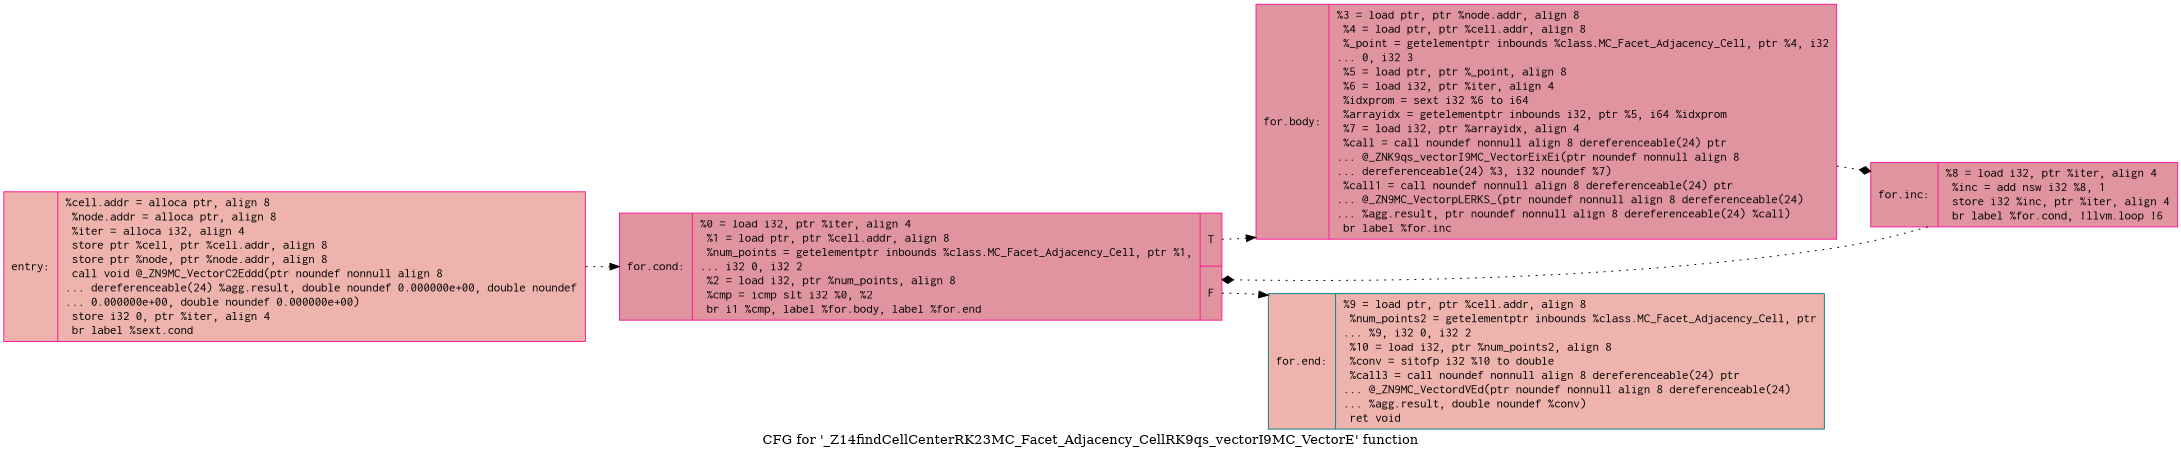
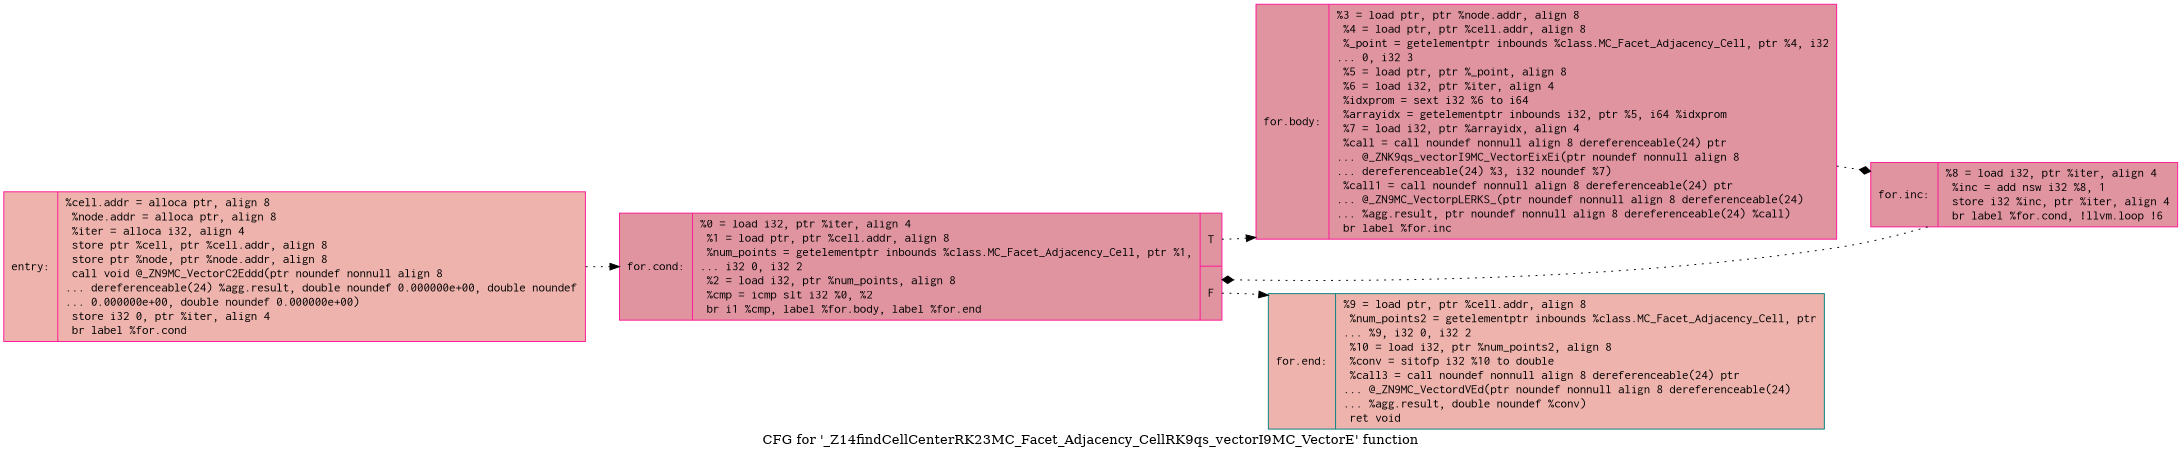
(130, 330) -> (126, 330)
